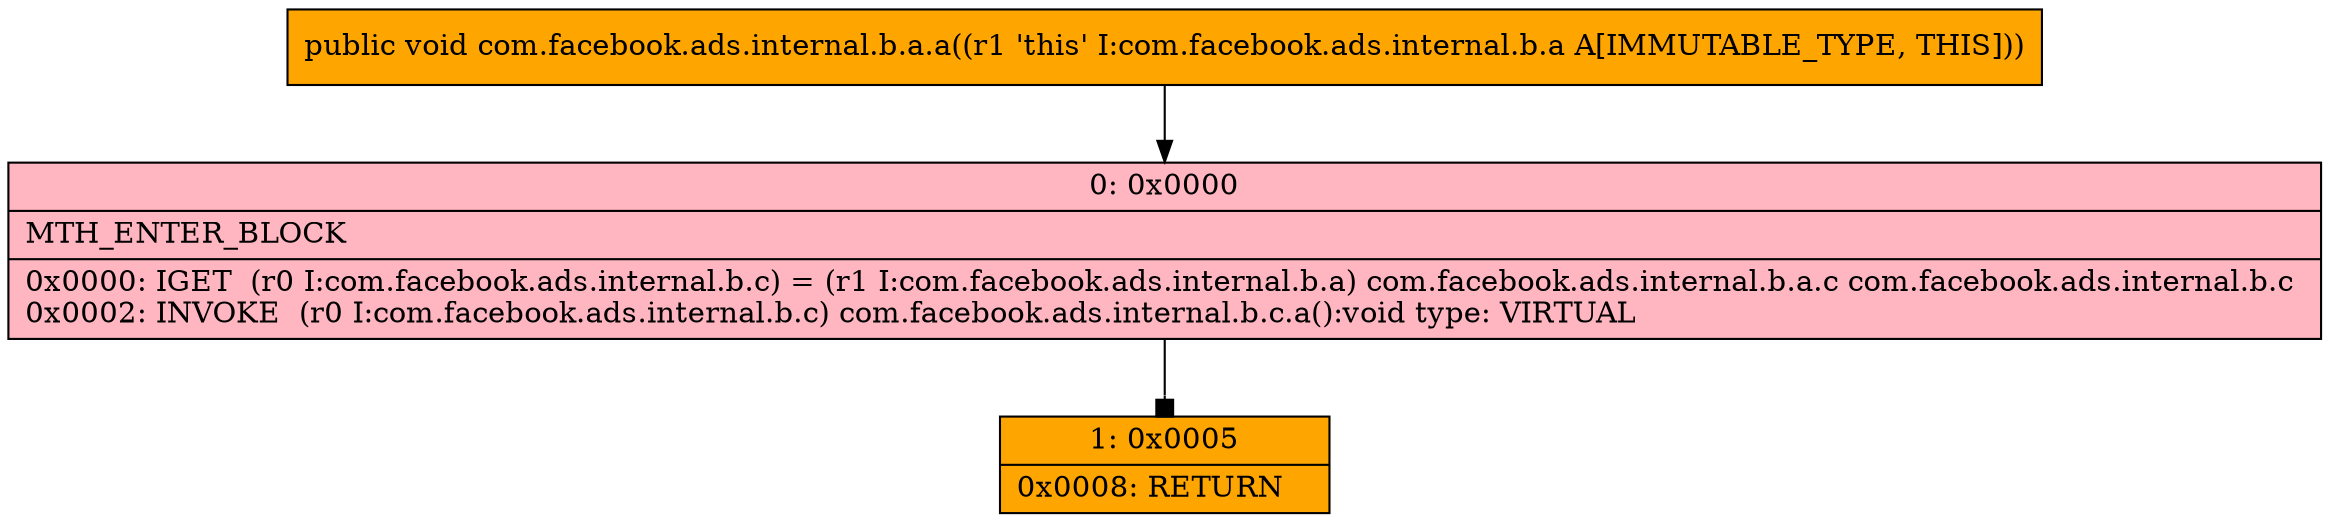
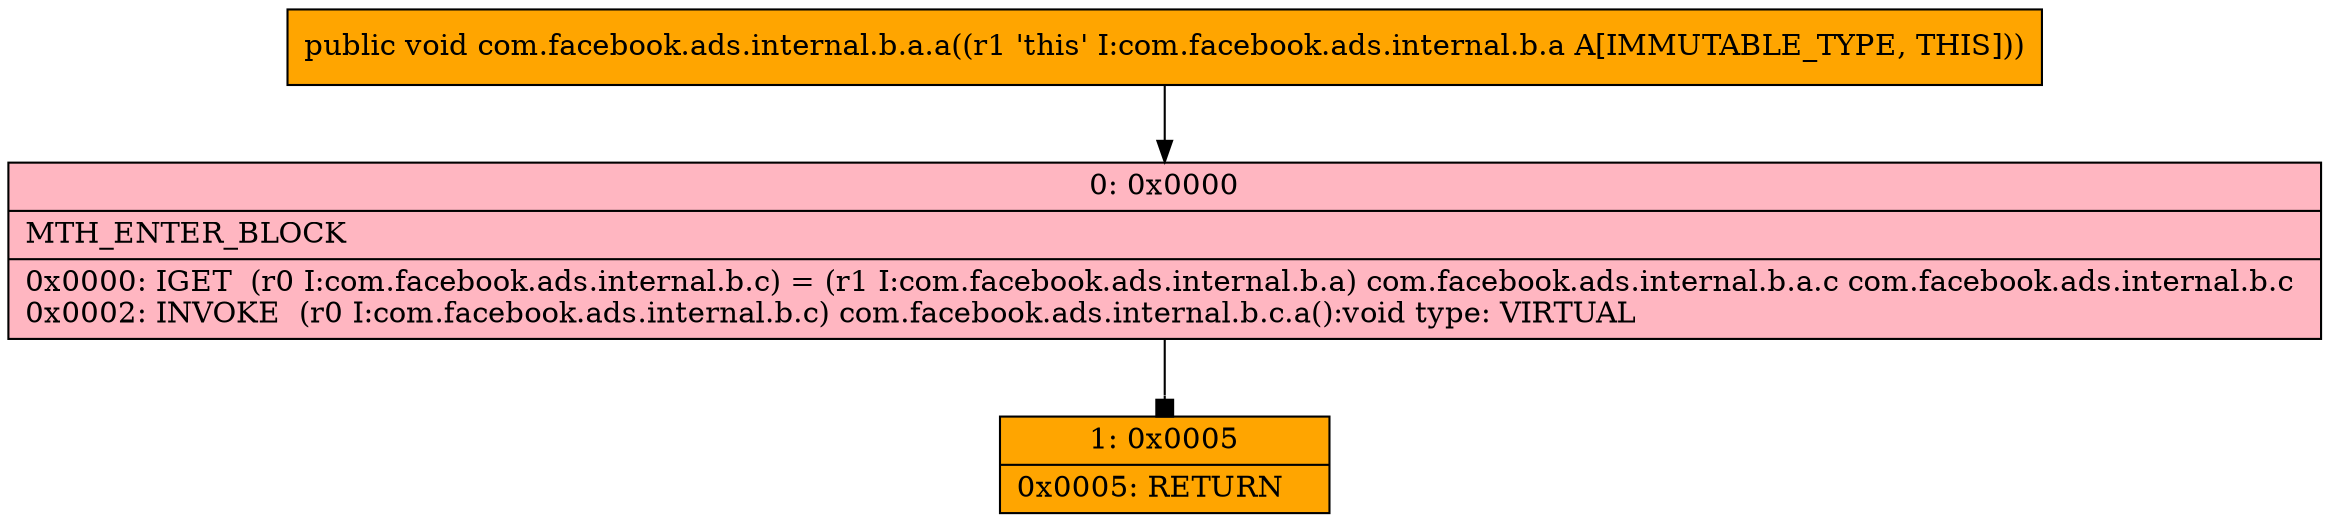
(1165, 488) -> (1165, 488)
